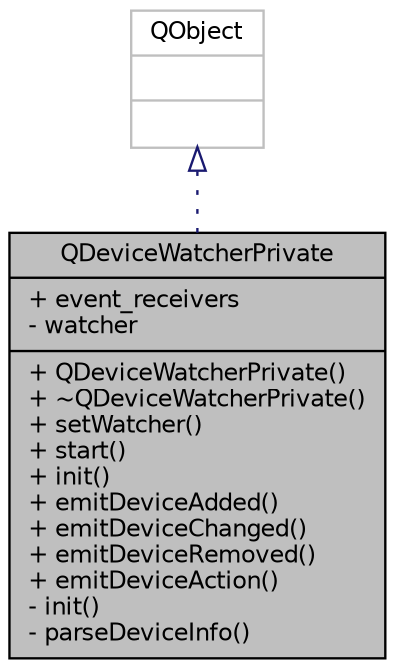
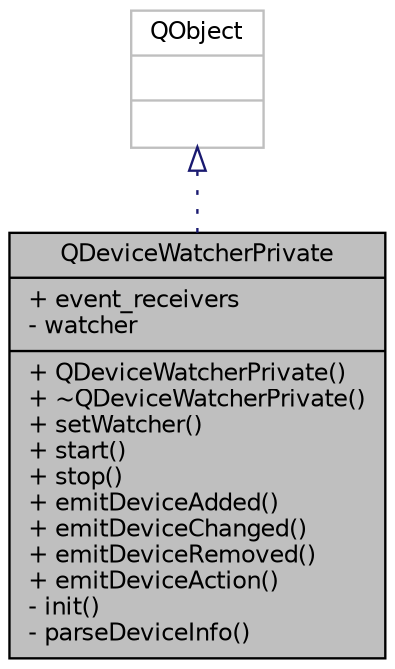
(70, 478) -> (76, 478)
